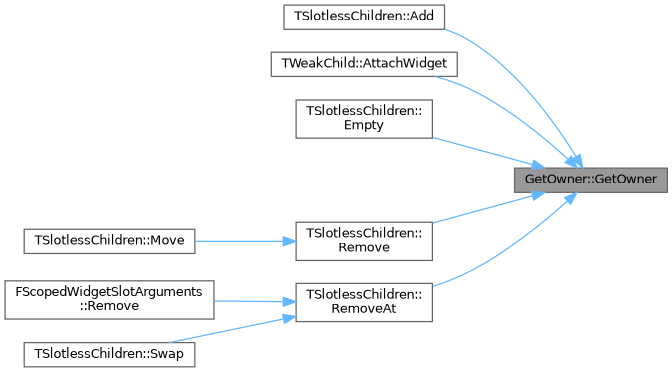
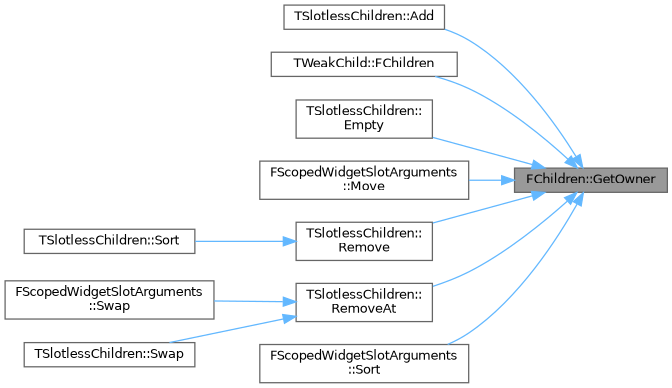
(364, 64) -> (364, 64)
none -> (364, 180)
(591, 180) -> (591, 180)
(110, 241) -> (110, 241)
(110, 300) -> (110, 300)
none -> (364, 364)
